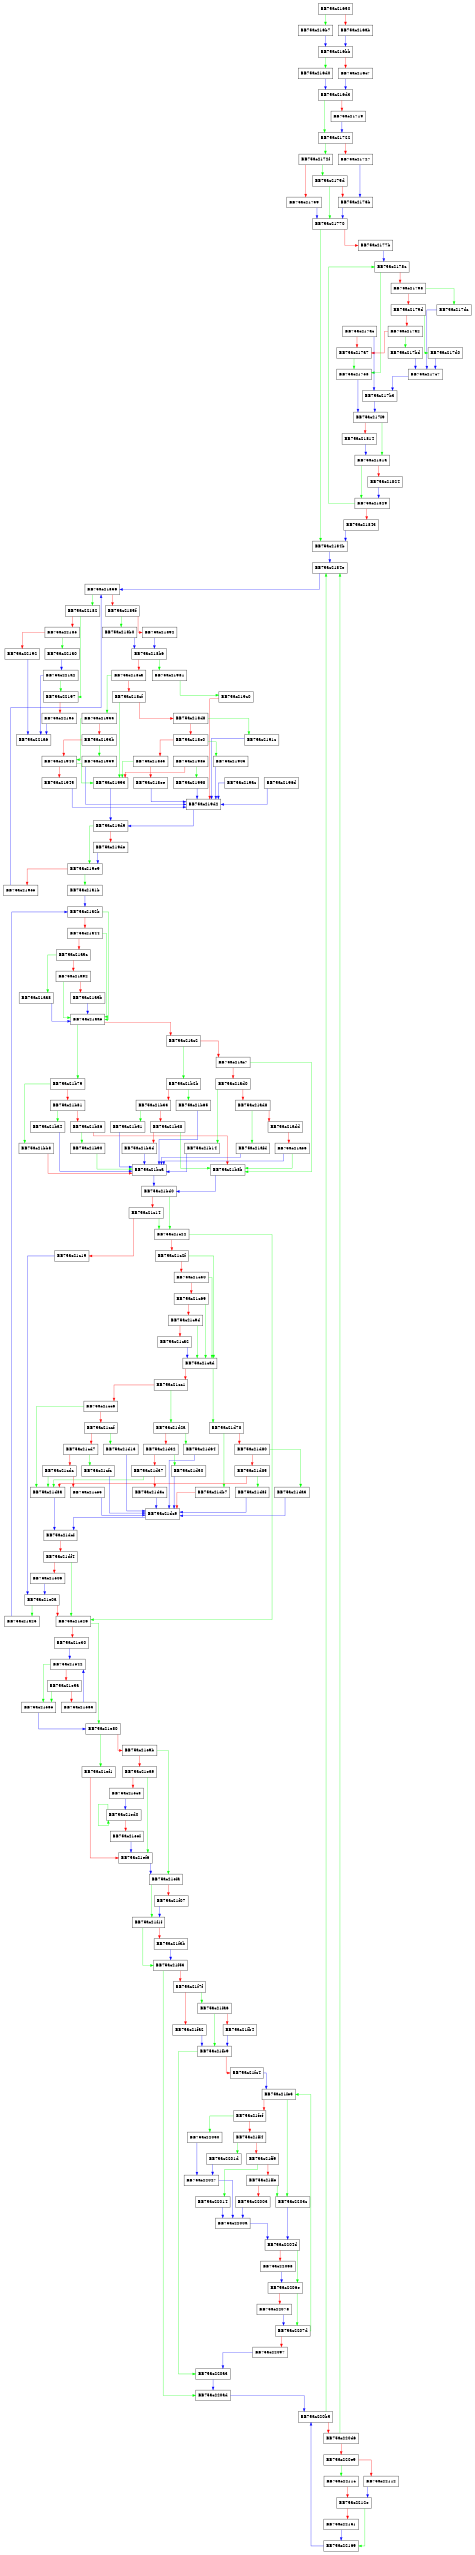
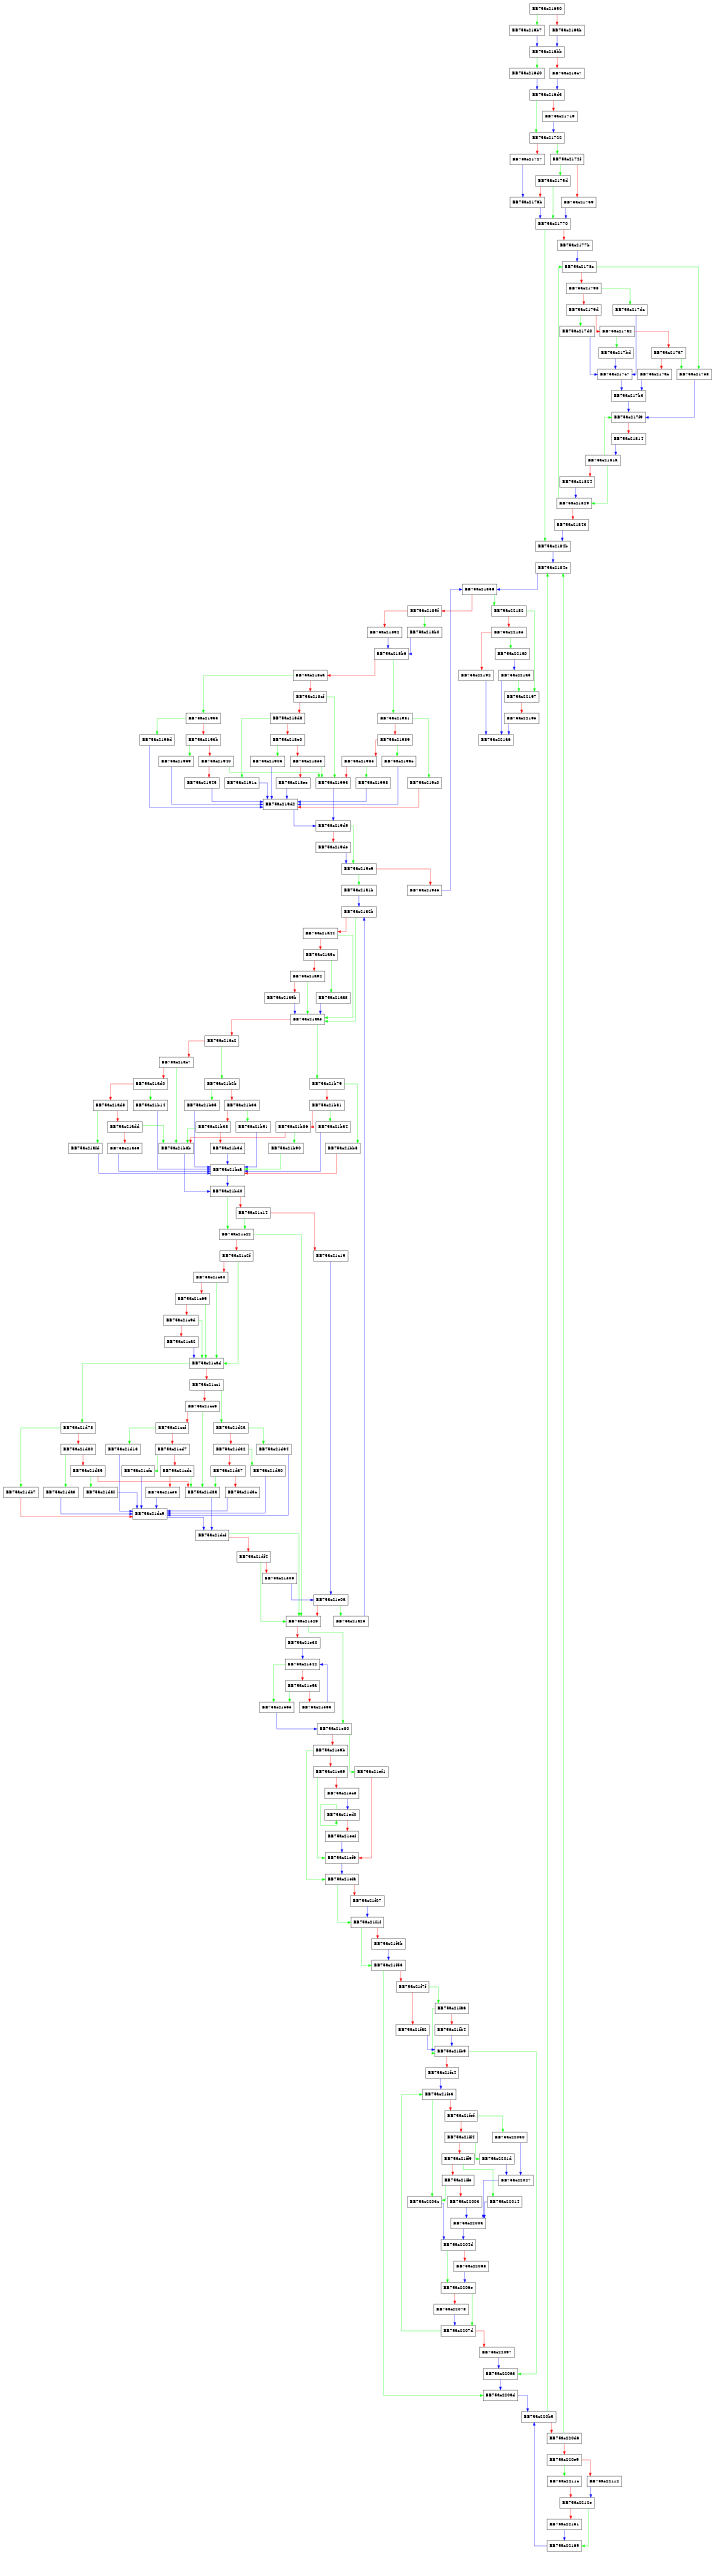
(357, 341) -> (661, 362)
(382, 437) -> (604, 434)
(61, 675) -> (516, 675)
(81, 738) -> (165, 718)
none -> (395, 740)
(277, 1168) -> (160, 1125)
none -> (299, 1538)
